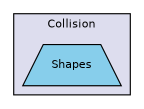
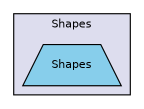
(72, 25) -> (72, 25)
